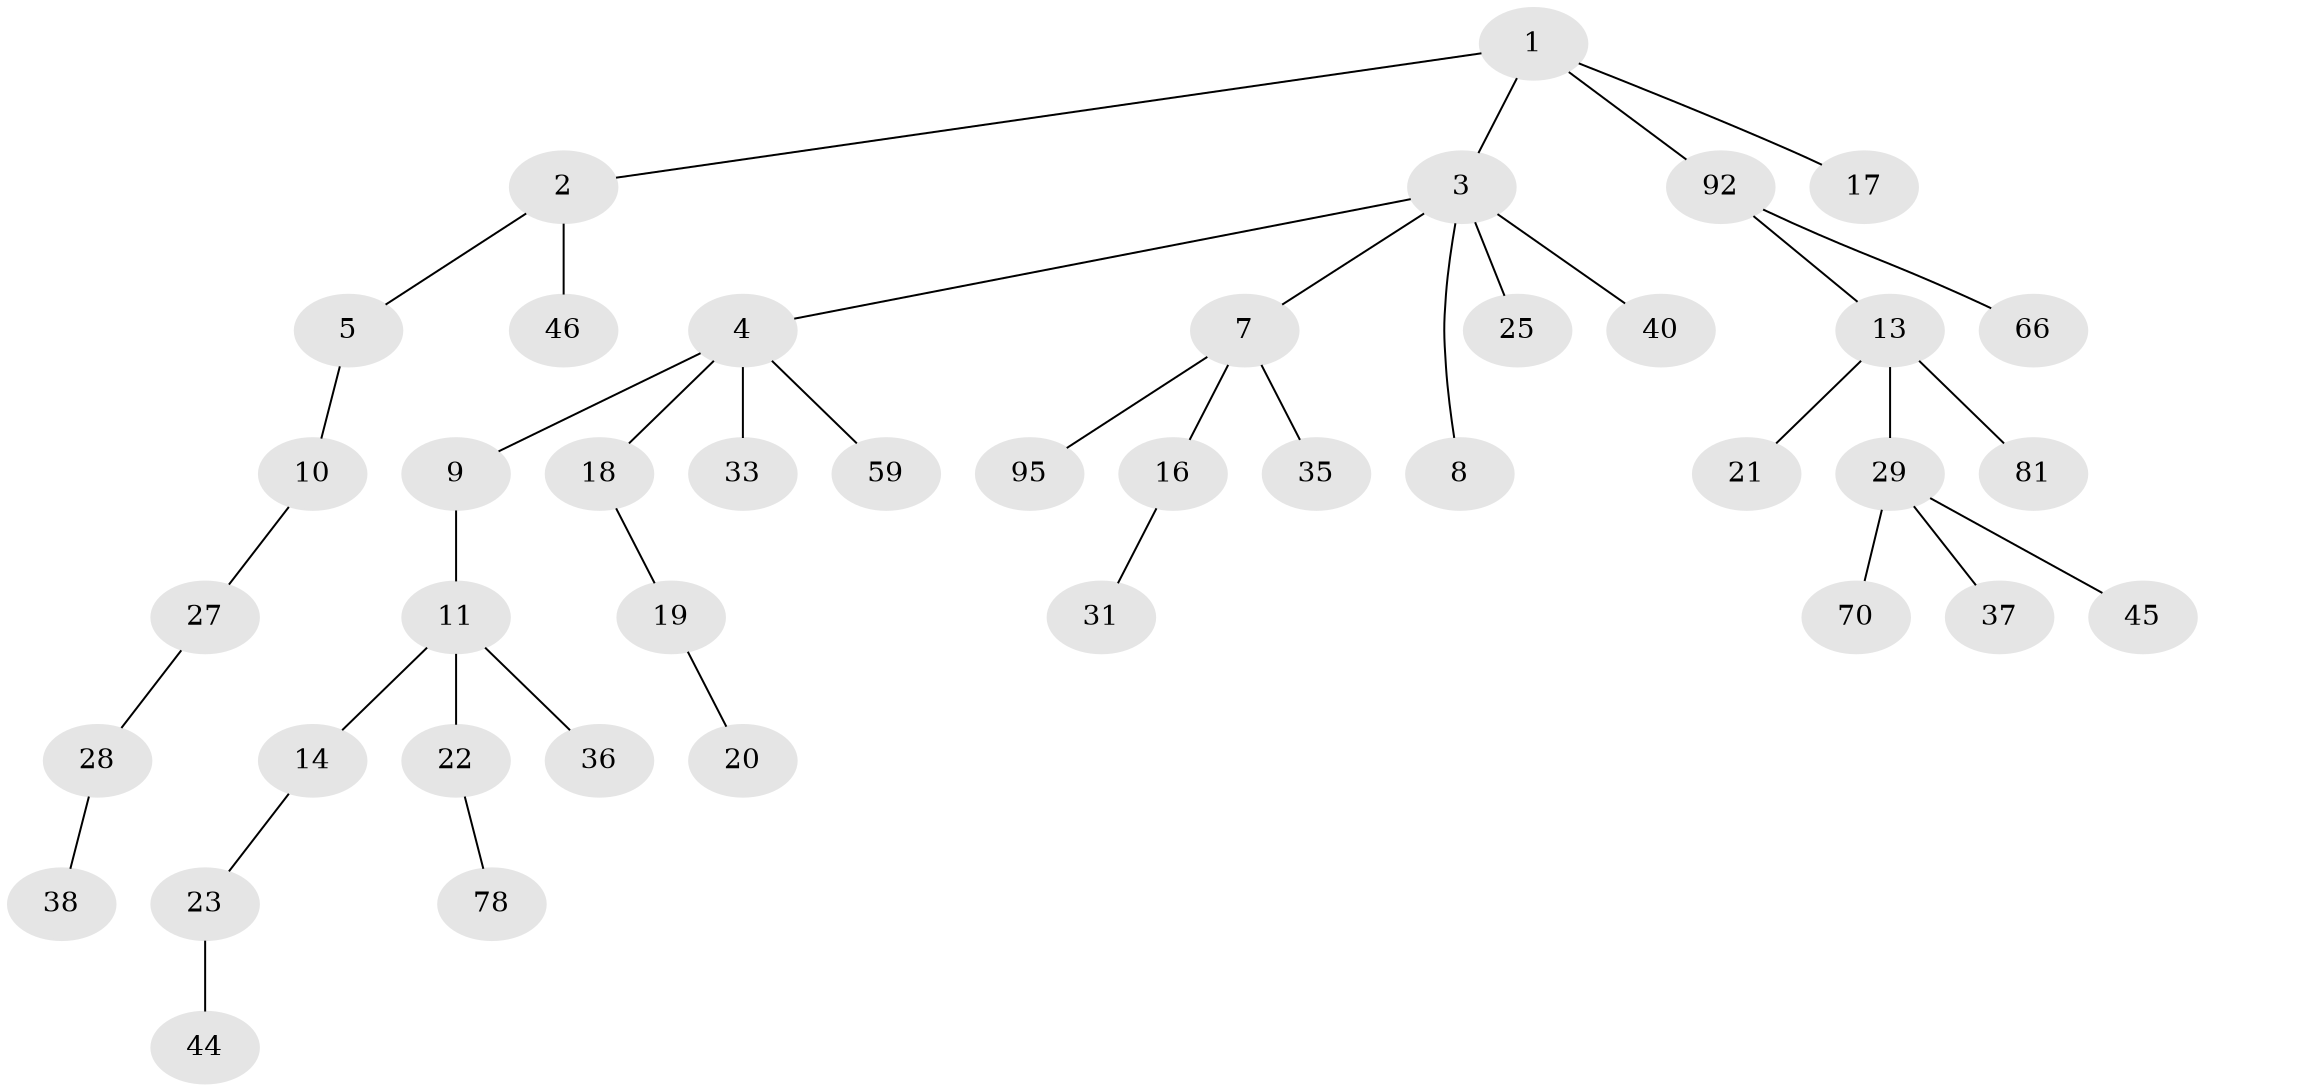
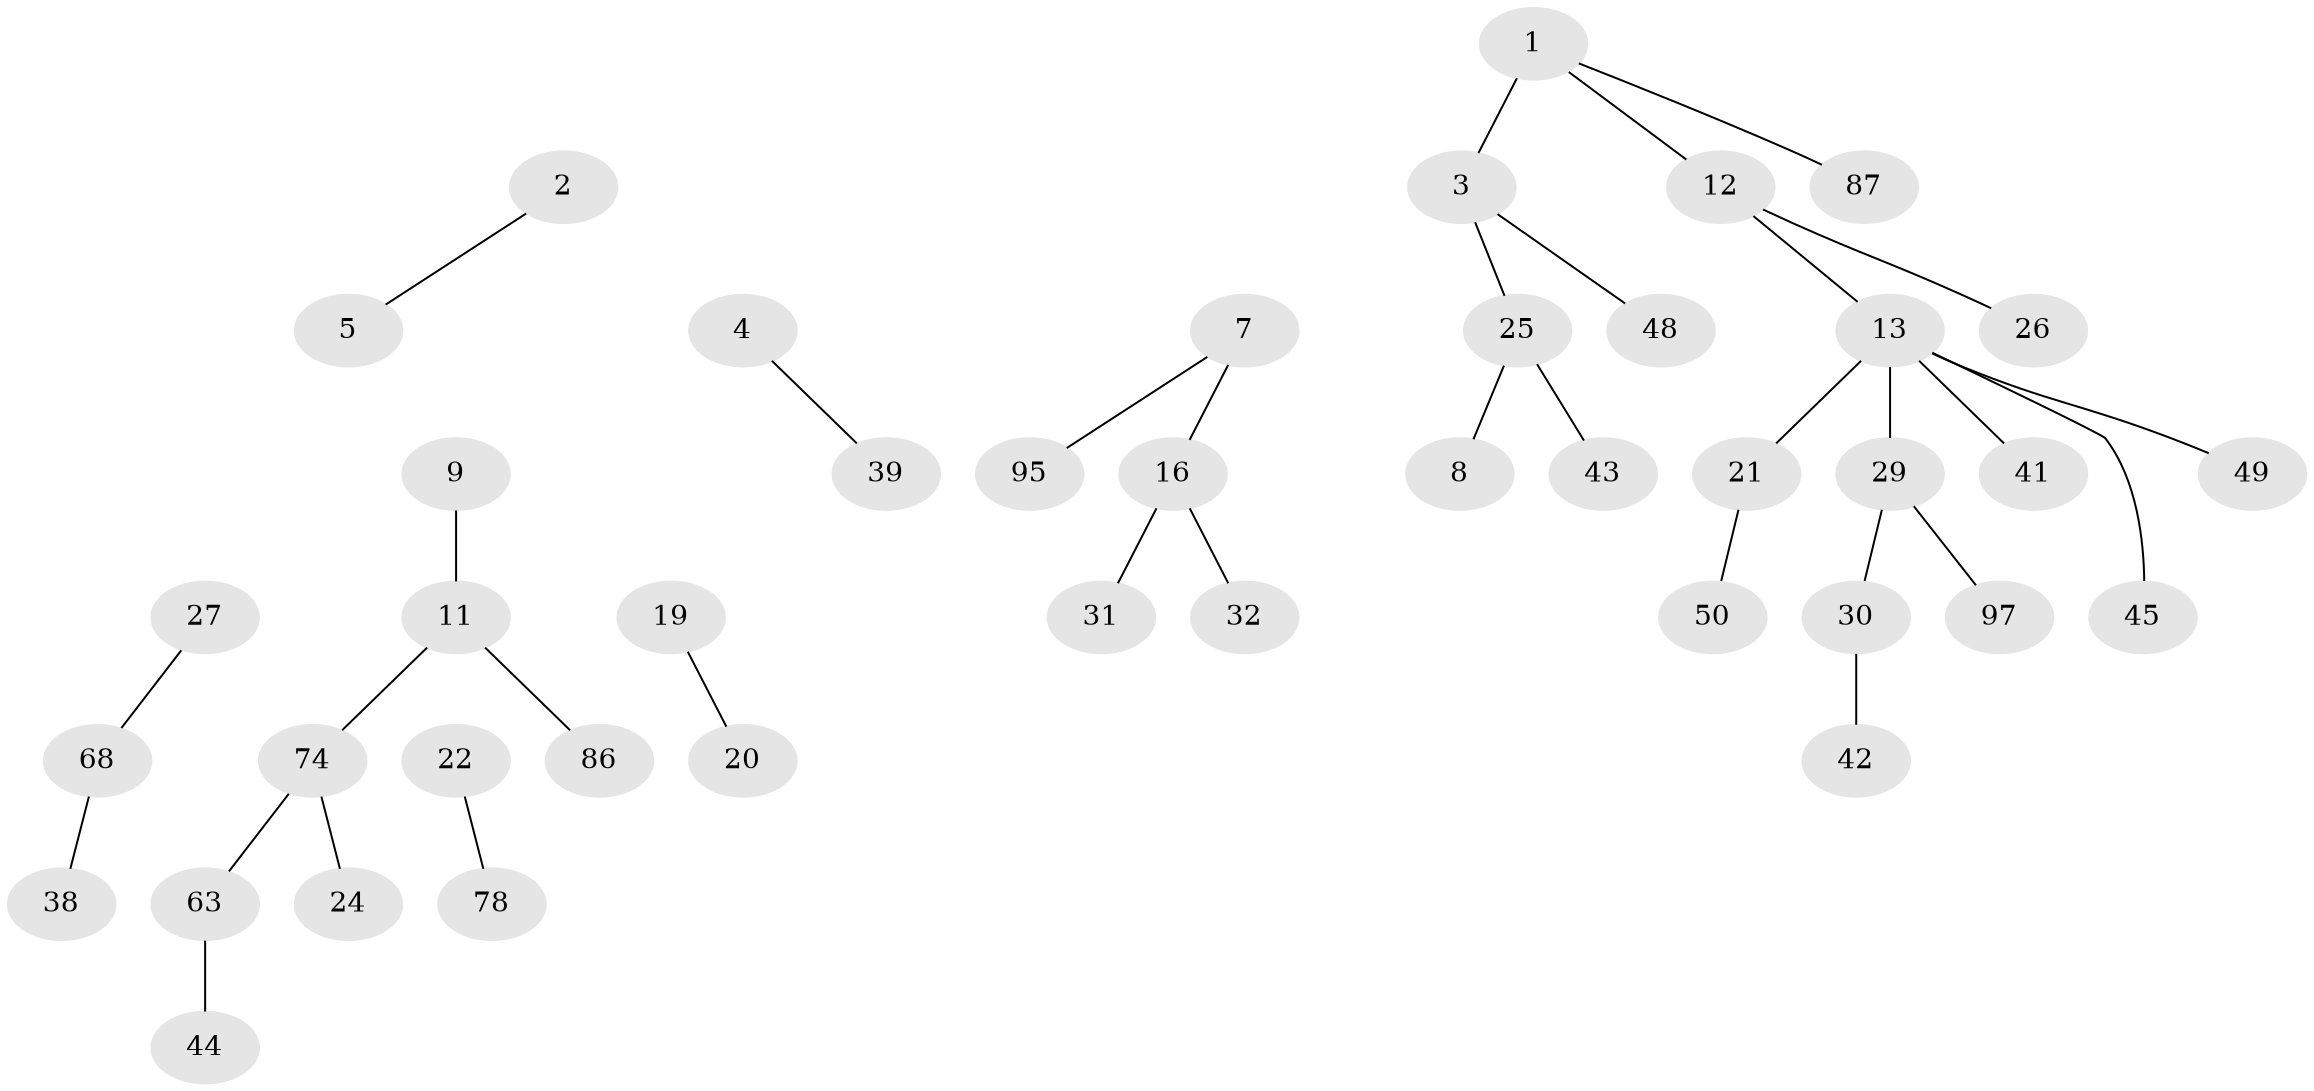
(1049, 116) -> none
(1721, 187) -> (1721, 187)
(1864, 187) -> (1864, 187)
(1102, 259) -> none
(1353, 259) -> none
(564, 331) -> none
(1444, 331) -> (1489, 402)
(1661, 331) -> (1661, 331)
(2033, 331) -> (2033, 331)
(600, 402) -> none
(313, 474) -> none
(599, 474) -> none
(743, 474) -> none
(886, 474) -> (886, 474)
(1316, 474) -> none
none -> (1603, 474)
(2033, 474) -> (2033, 474)
none -> (2253, 474)
(2016, 546) -> (2087, 428)
none -> (1245, 617)
none -> (1713, 617)
(1856, 617) -> (1856, 617)
(2000, 617) -> (2000, 617)
(456, 689) -> none
(98, 761) -> (98, 761)
(313, 761) -> (313, 761)
(599, 761) -> (599, 761)
none -> (1856, 761)
(205, 904) -> (205, 904)
none -> (349, 904)
